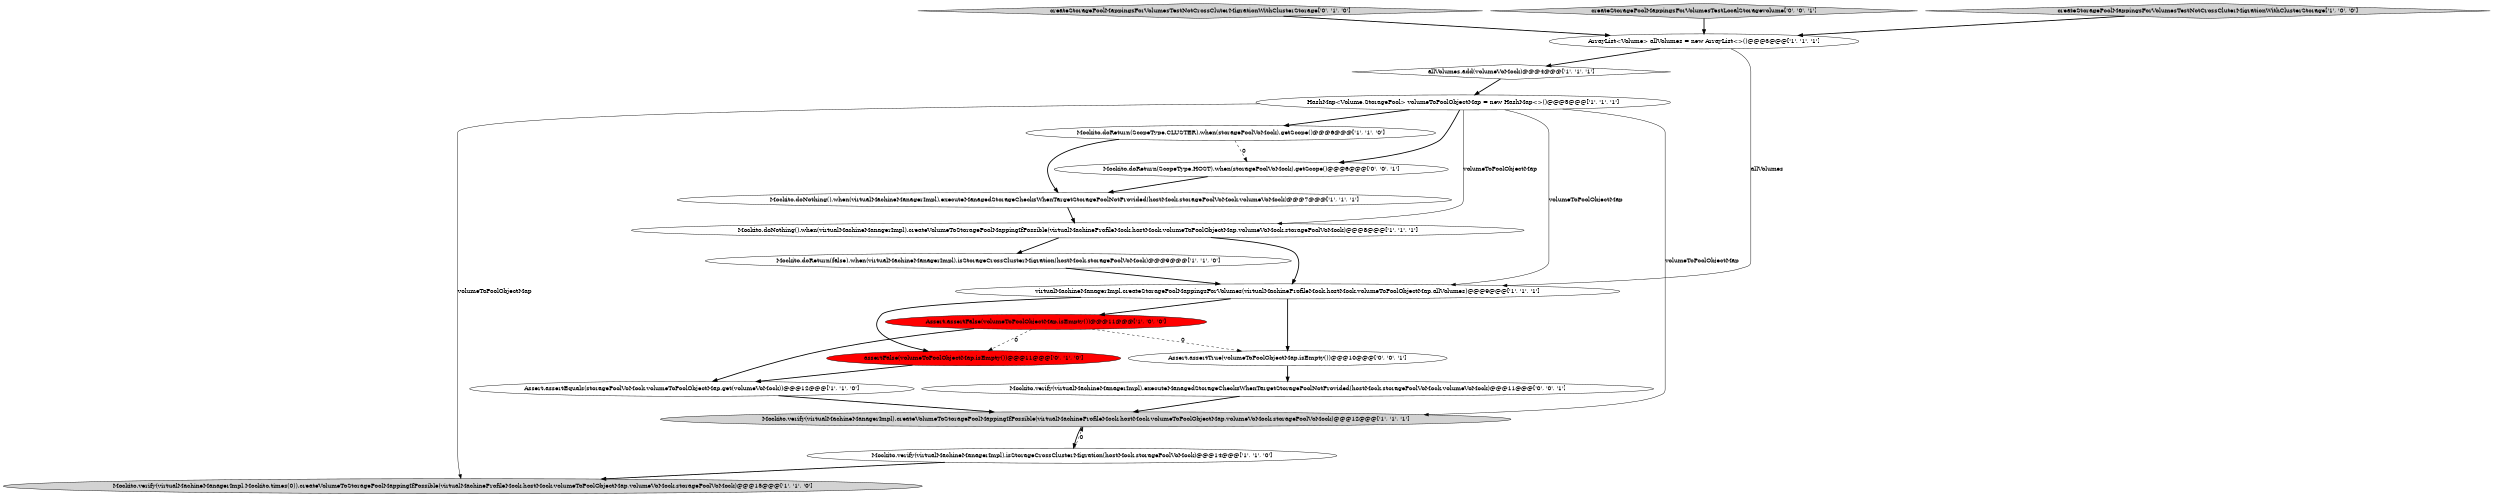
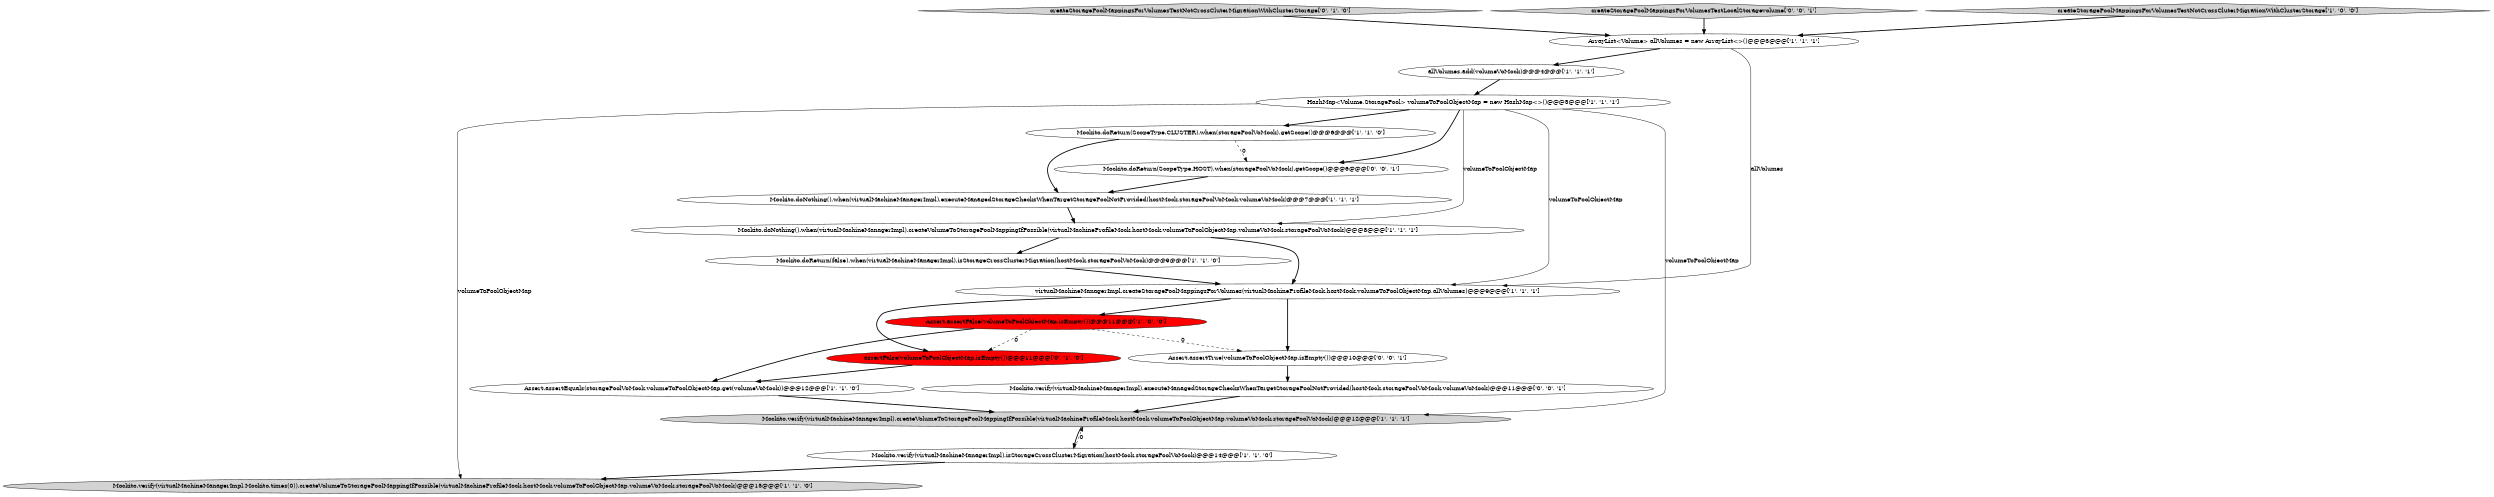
(1511, 72) -> (1511, 72)
